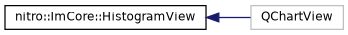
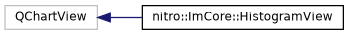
(235, 17) -> (126, 17)
